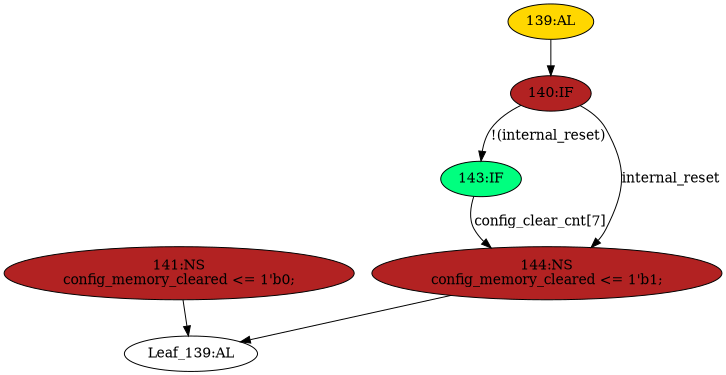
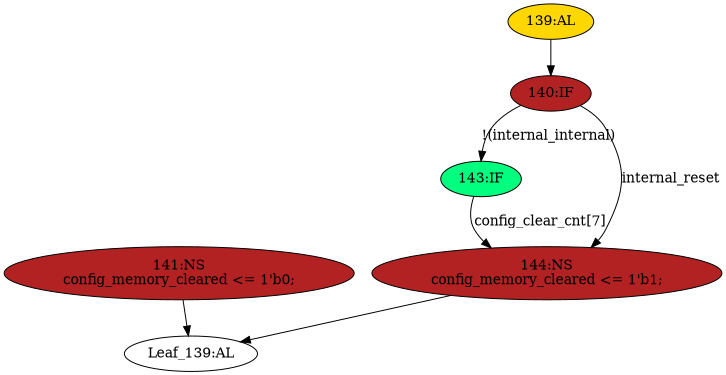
(548, 136) -> (548, 136)
